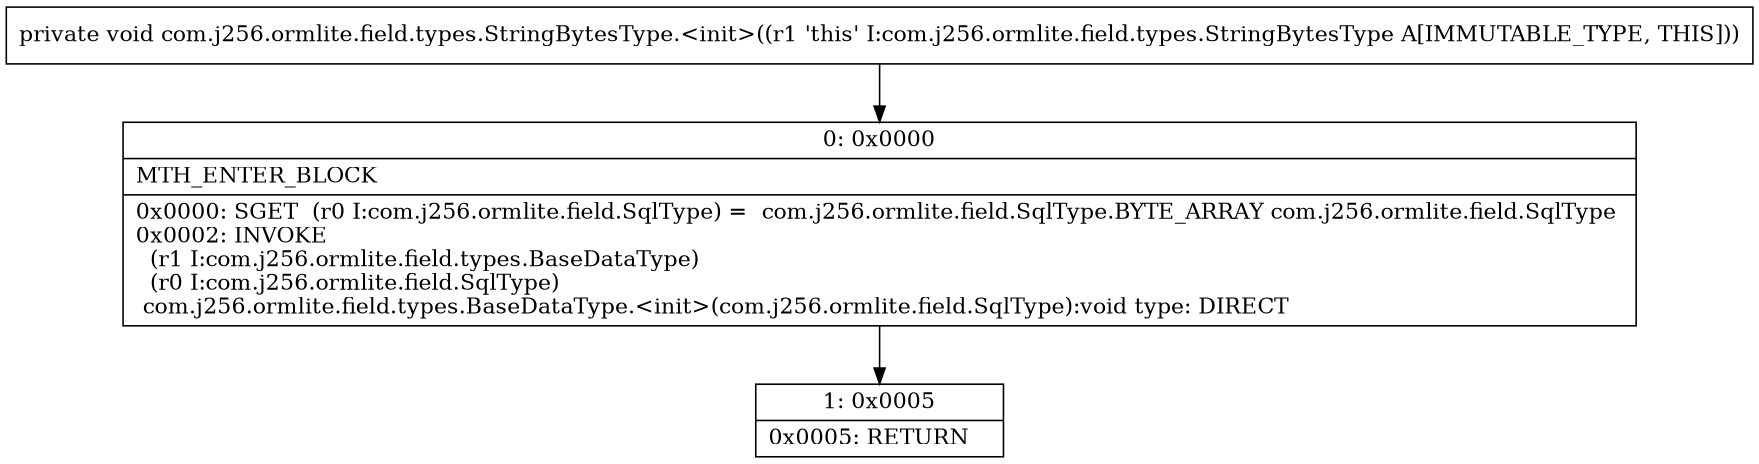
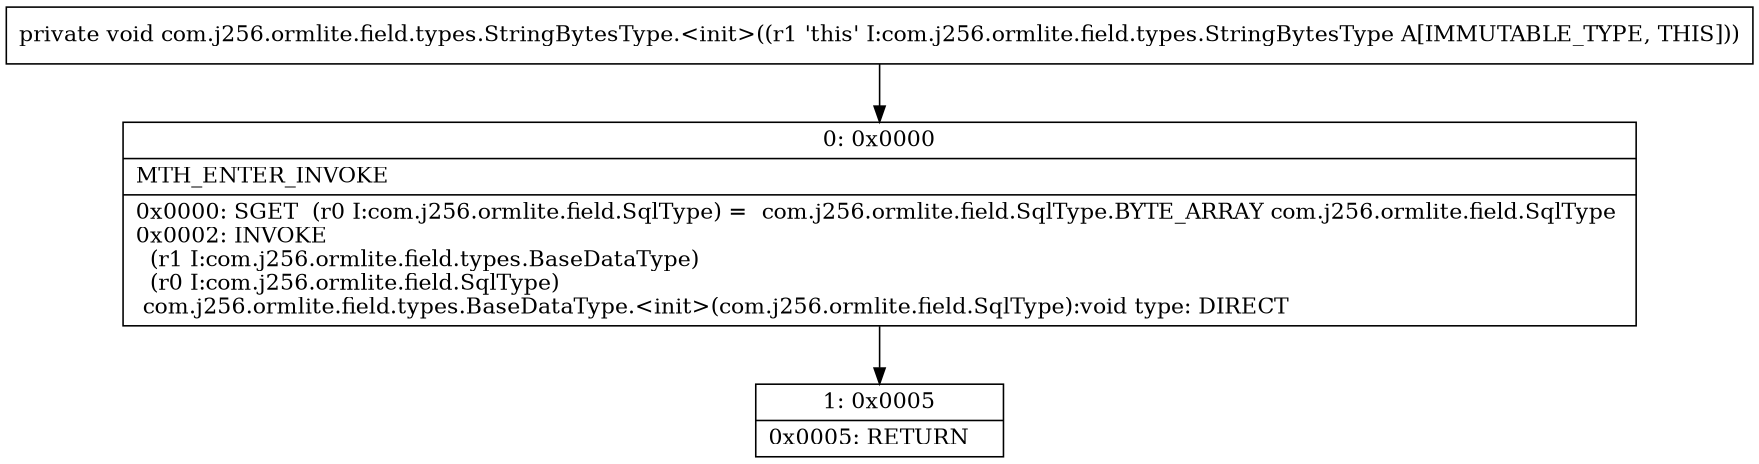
(257, 176) -> (263, 176)
